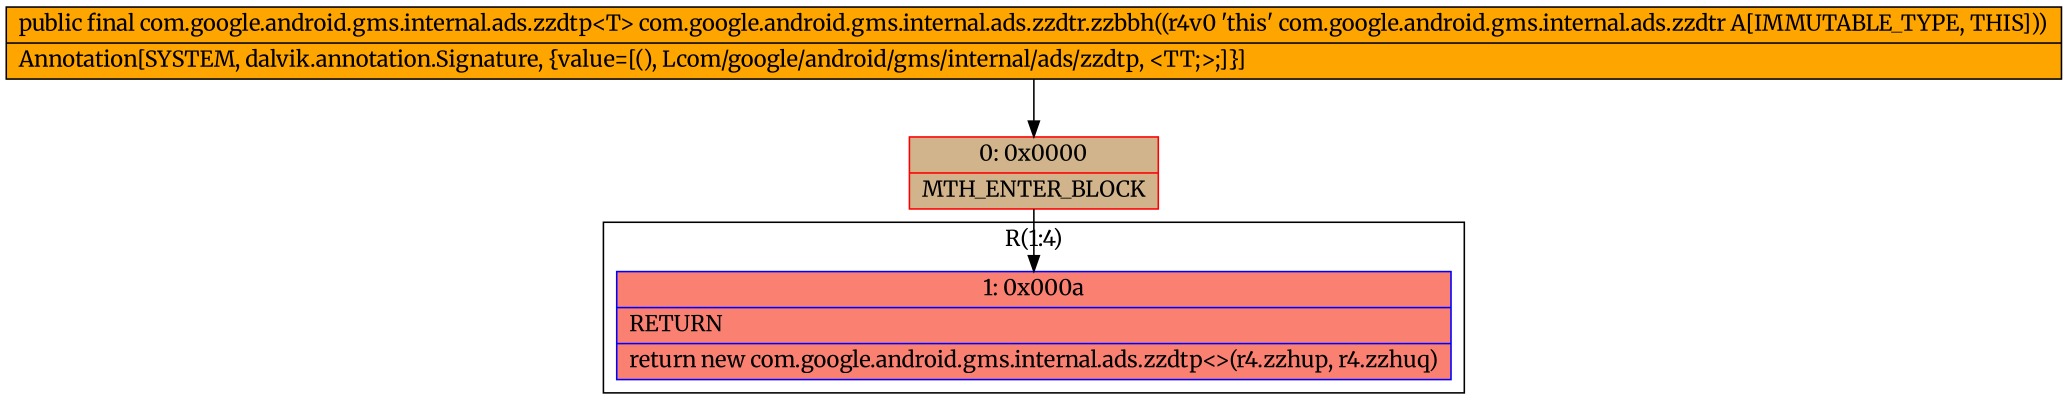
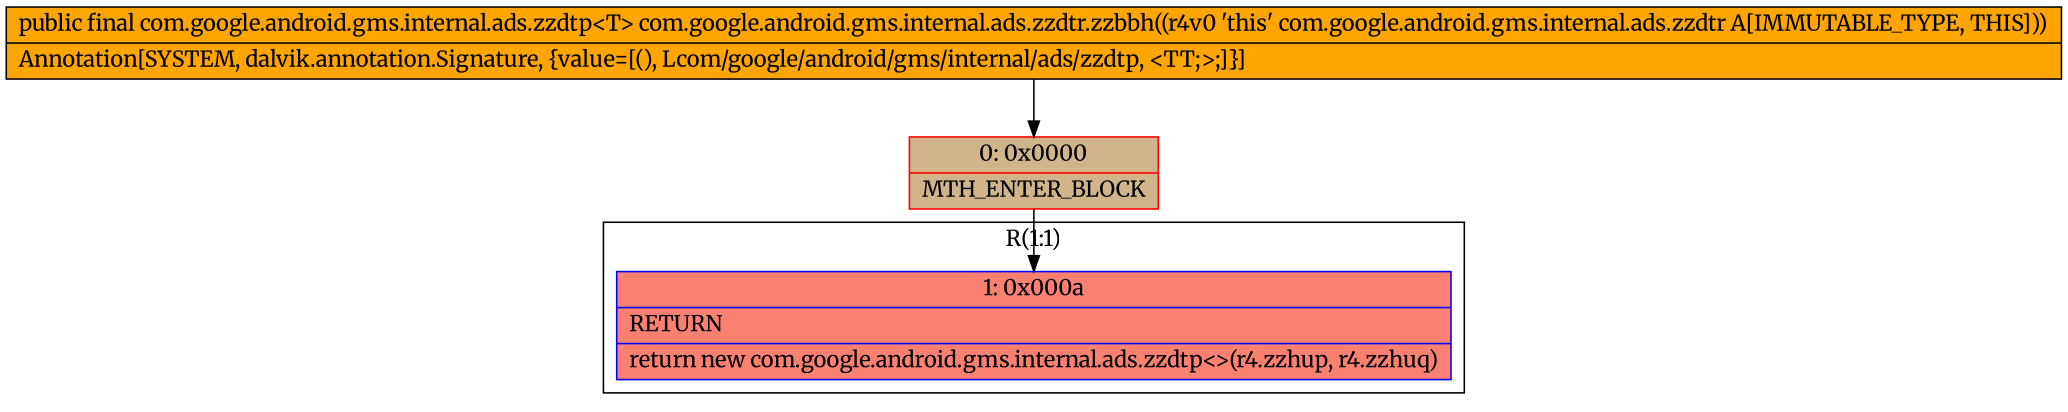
(1034, 240) -> (1034, 240)
